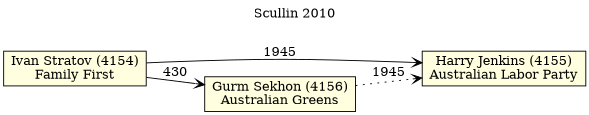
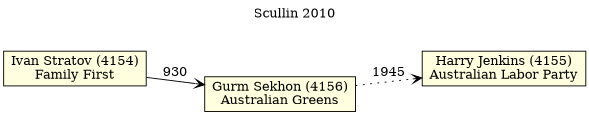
(280, 59) -> none
(175, 73) -> (175, 73)
